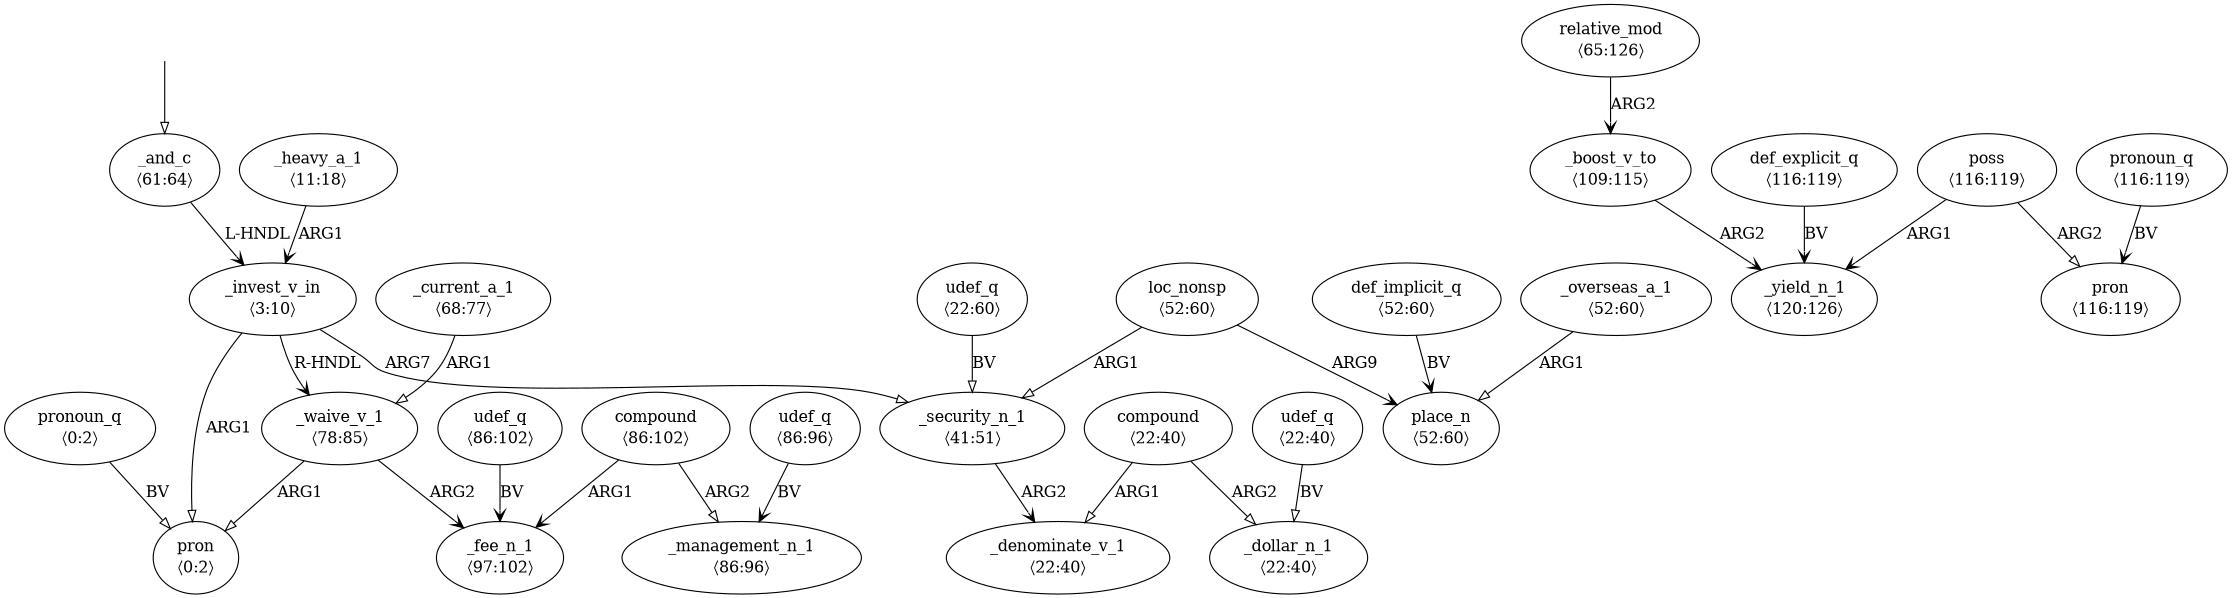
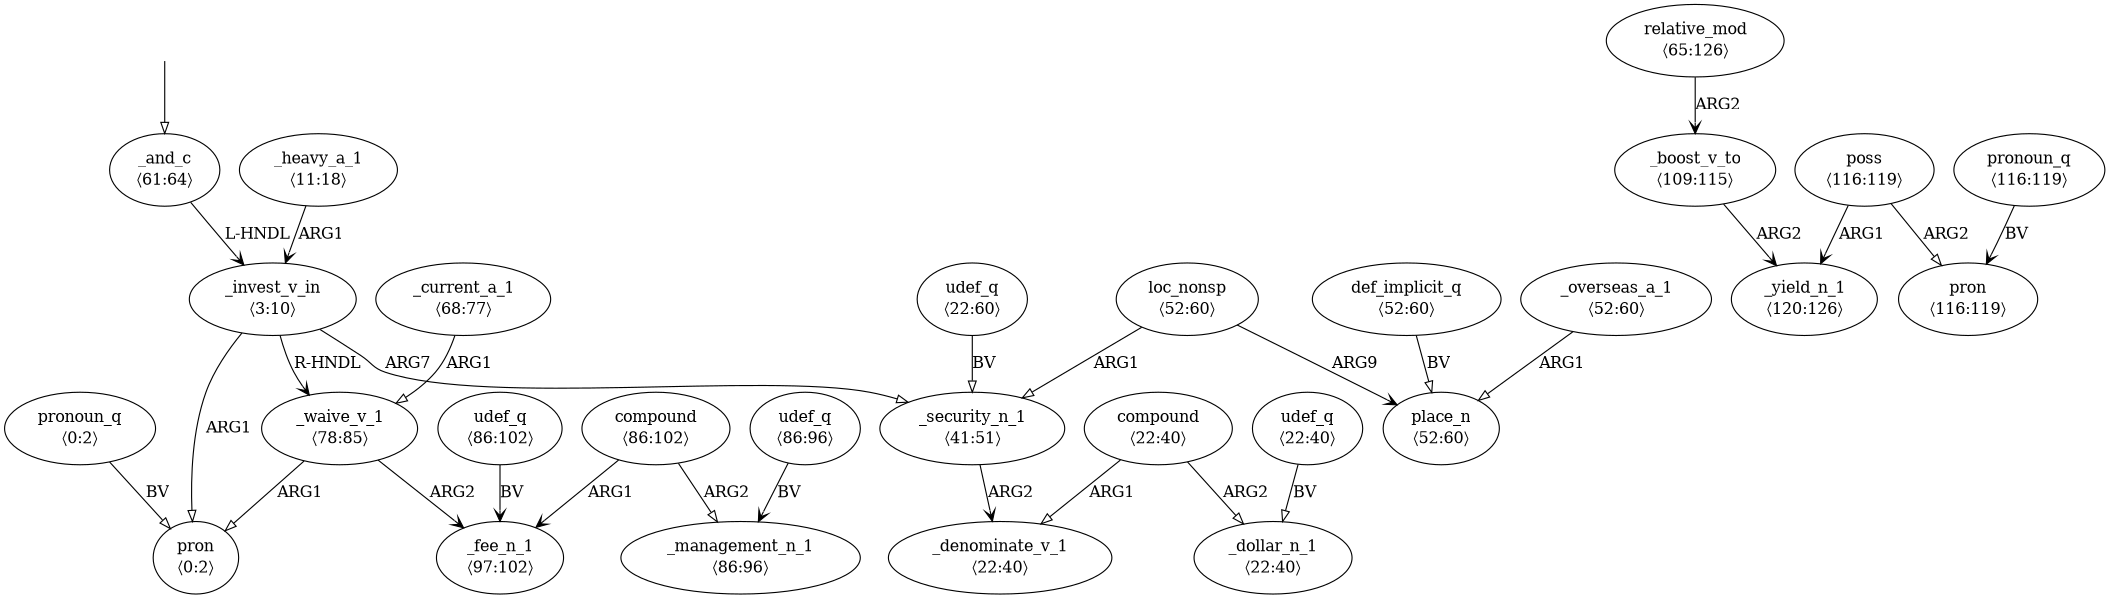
(1804, 170) -> none
(1423, 359) -> (1423, 359)
